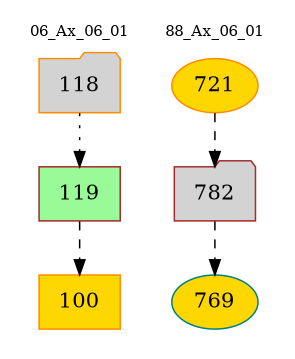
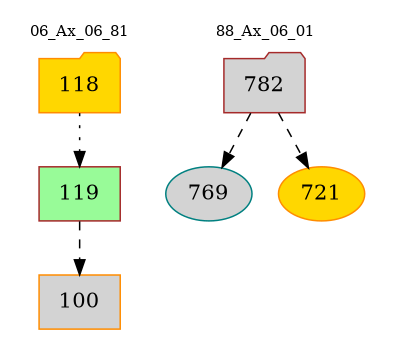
(80, 32) -> (80, 32)
(80, 86) -> (80, 86)
(215, 132) -> (290, 134)
(80, 302) -> (80, 302)
(215, 302) -> (209, 194)
